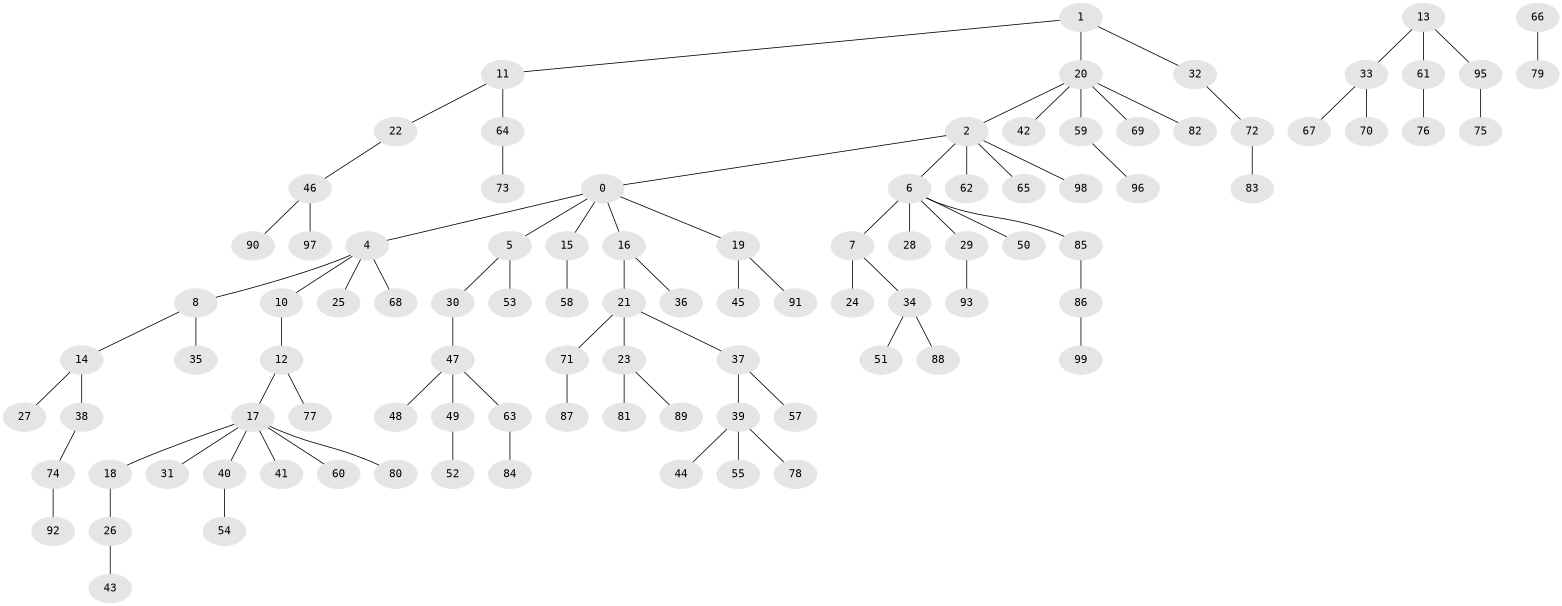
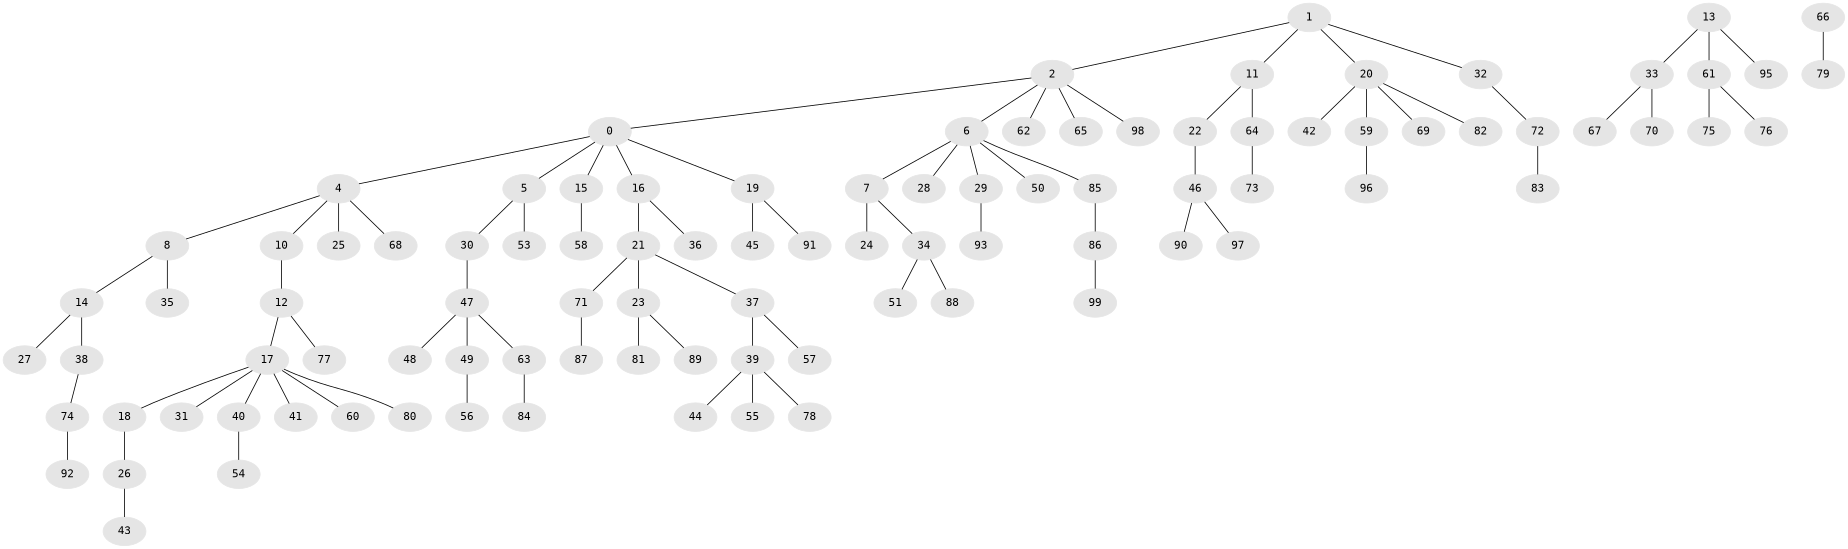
(1024, 103) -> (1181, 46)
(1481, 103) -> (1709, 103)
(453, 474) -> (467, 417)
